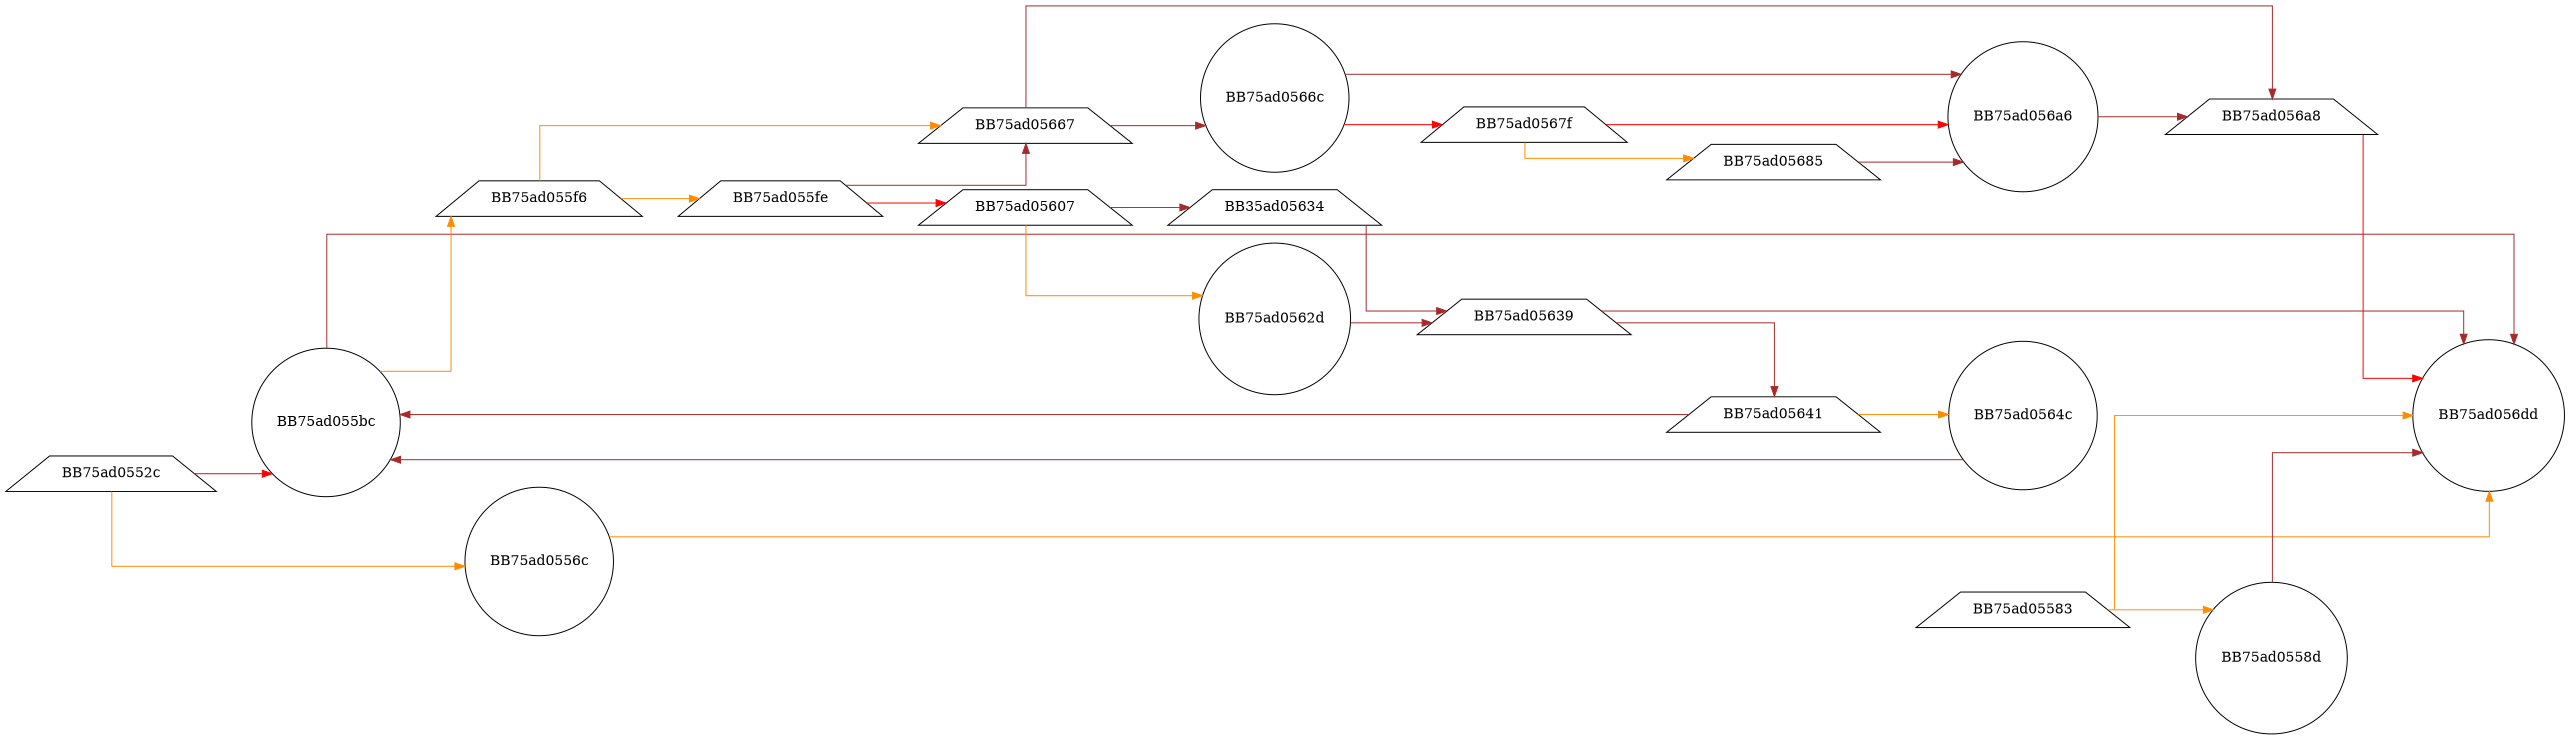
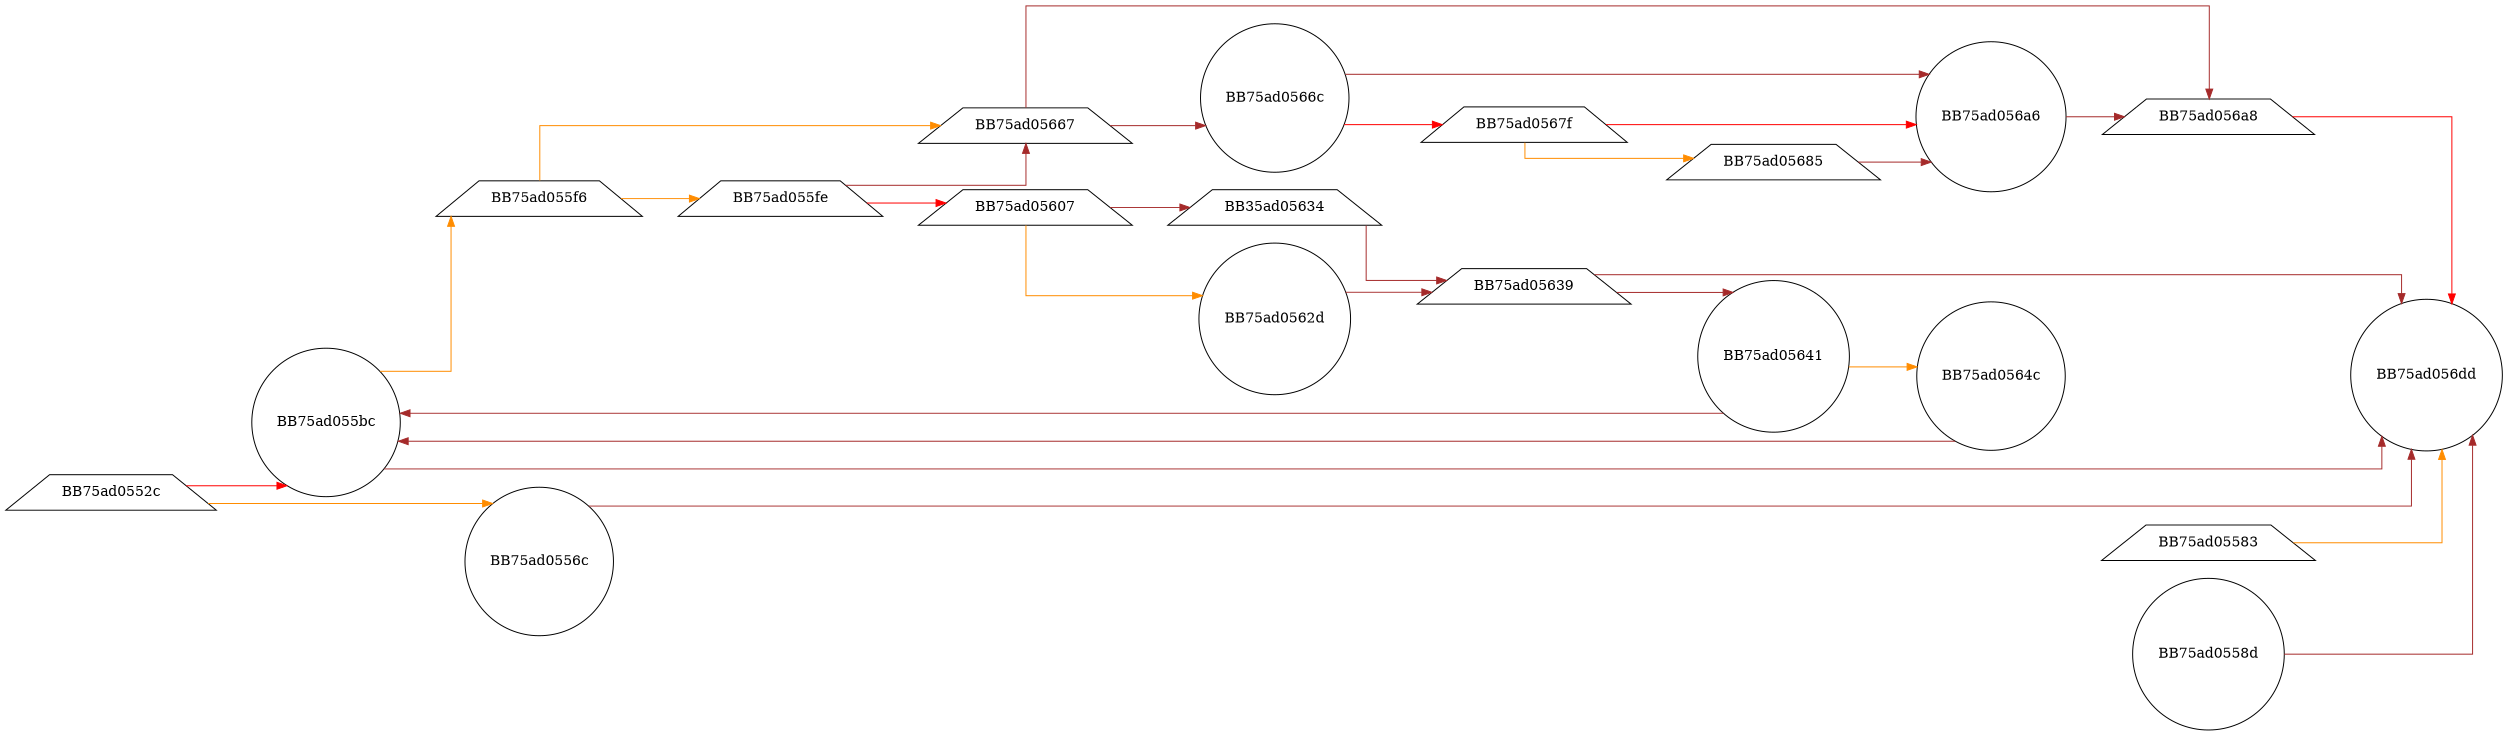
(1774, 415) -> (1774, 356)
(1567, 537) -> (1524, 506)
(2156, 610) -> none
